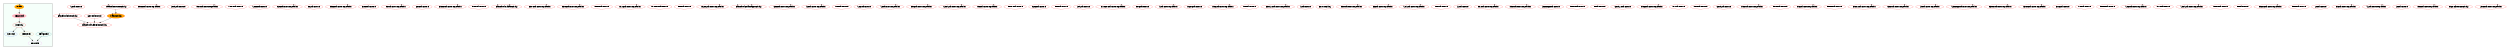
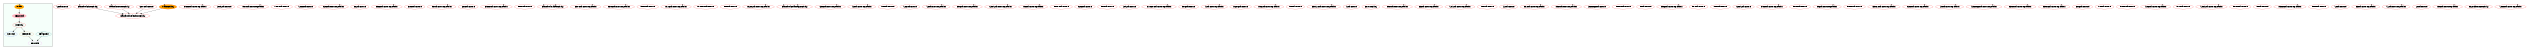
(1623, 7) -> none
(116, 11) -> (125, 11)
